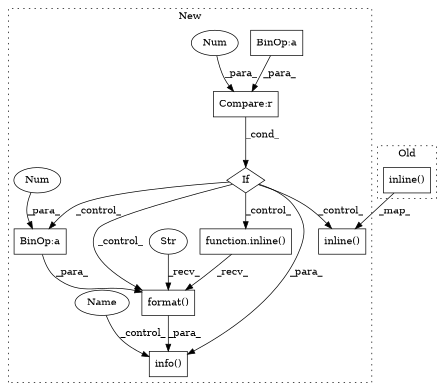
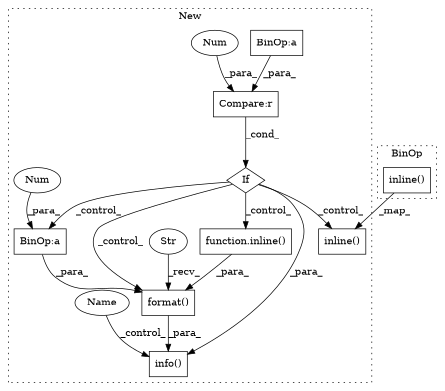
(407, 154) -> (407, 154)
(232, 272) -> (232, 272)
